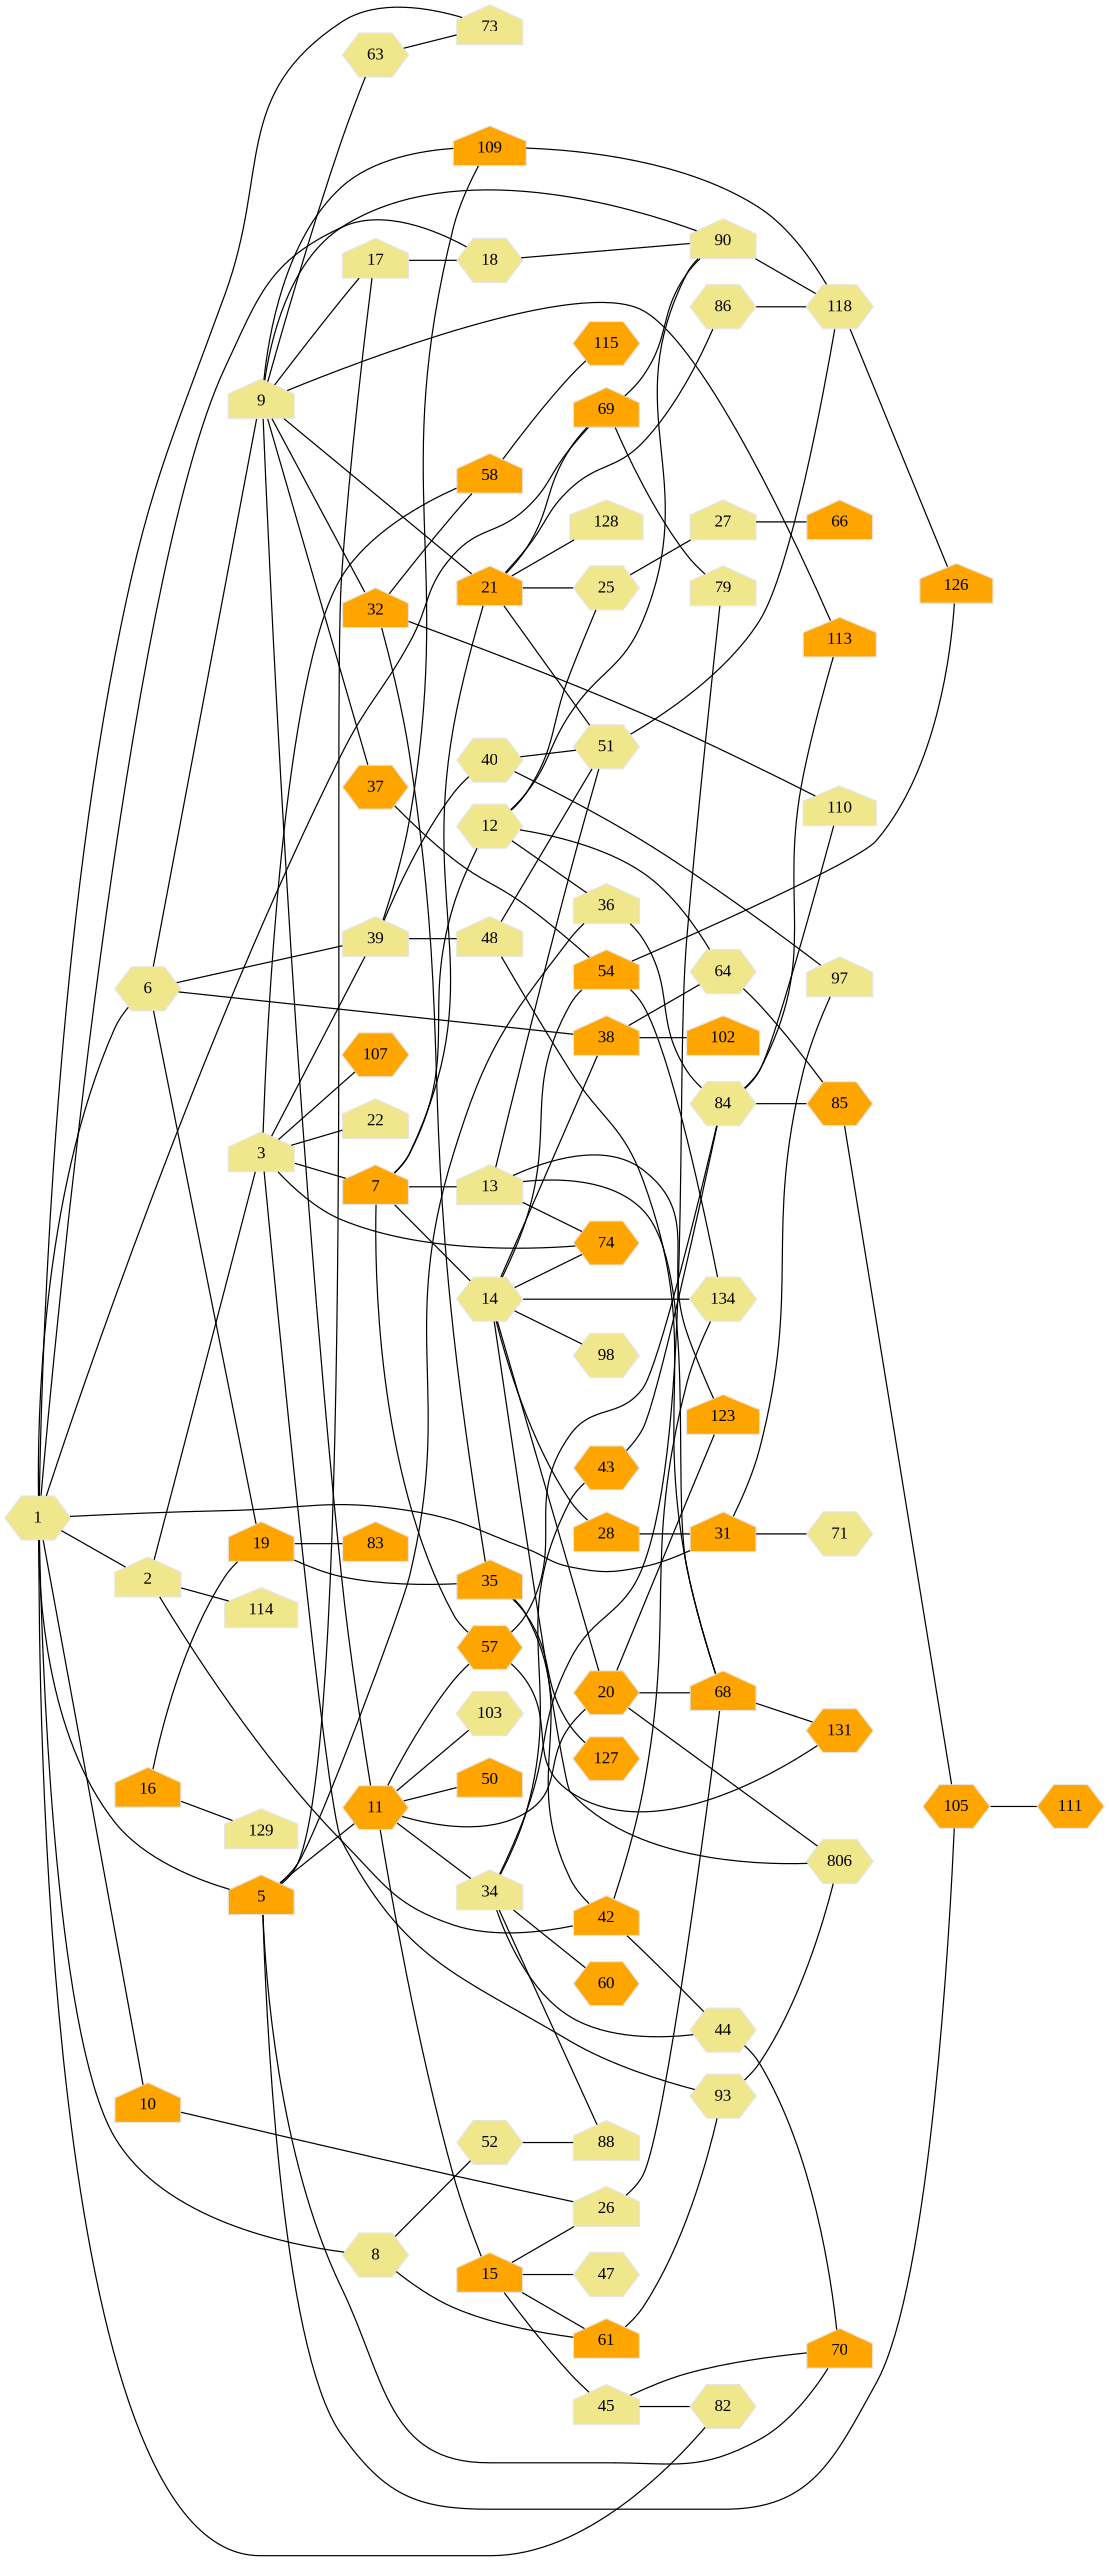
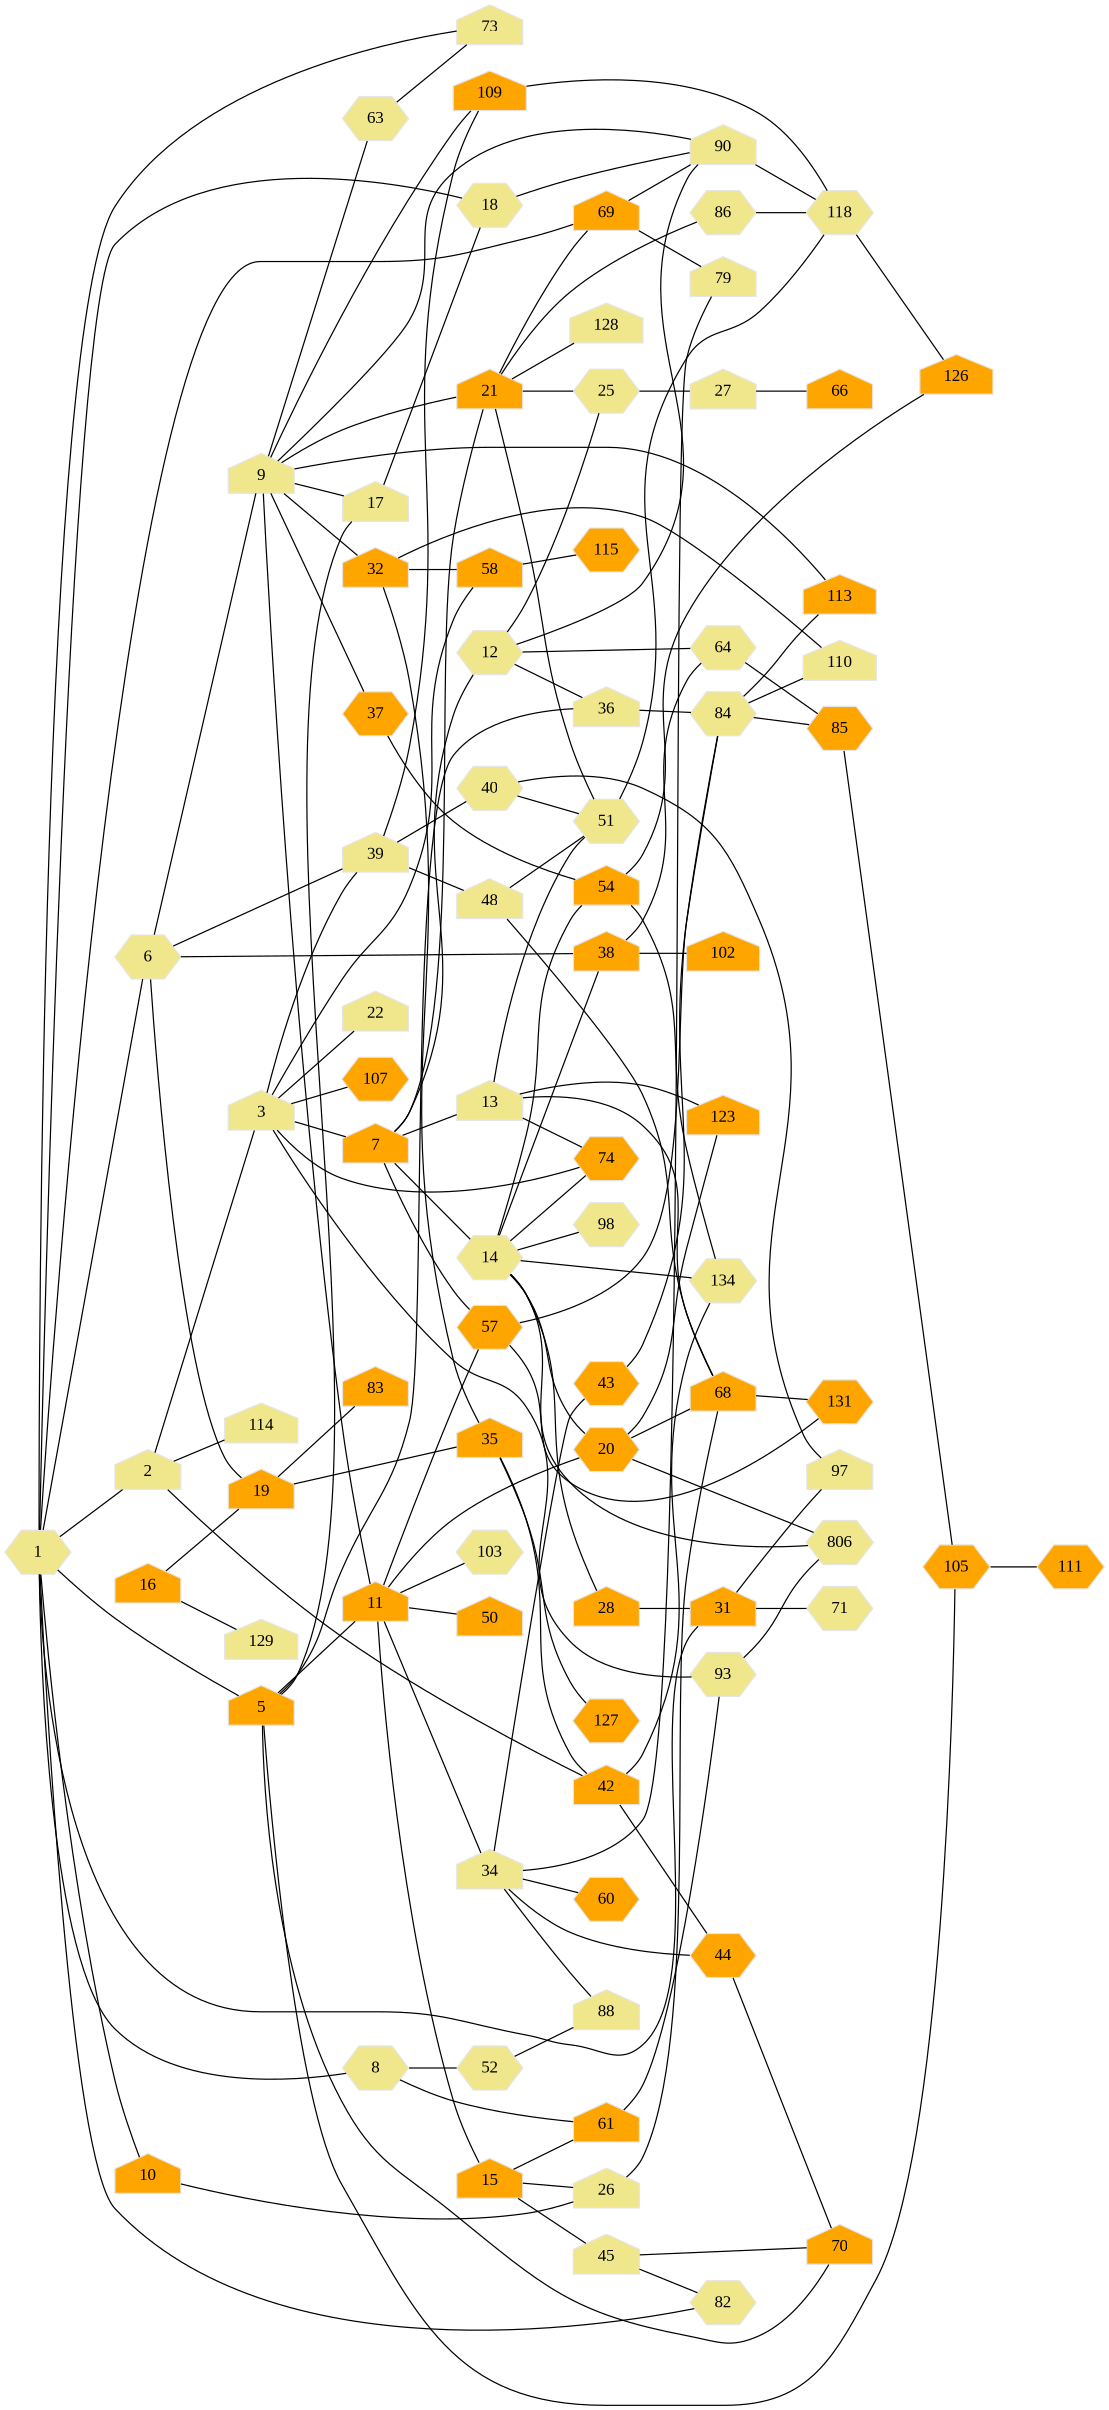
(375, 1808) -> (375, 1604)
(723, 2030) -> (723, 1956)
(606, 2275) -> none
